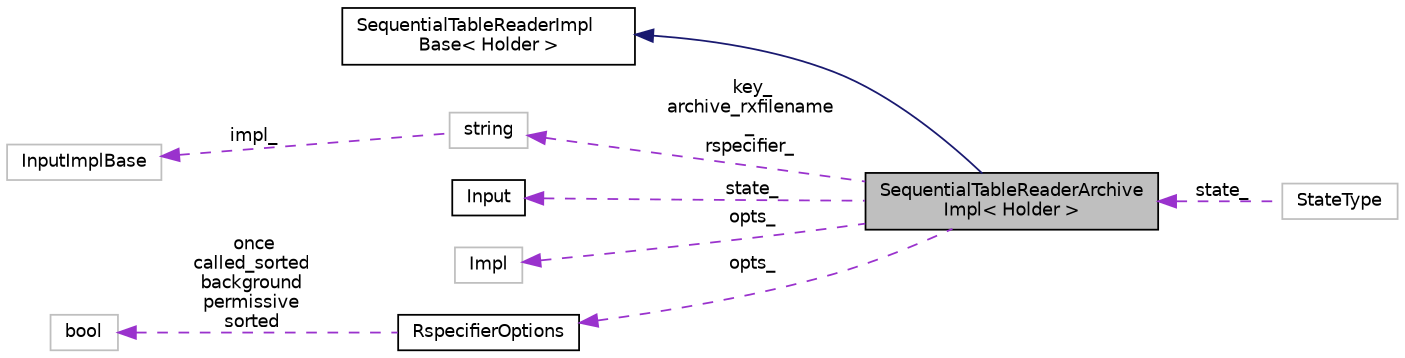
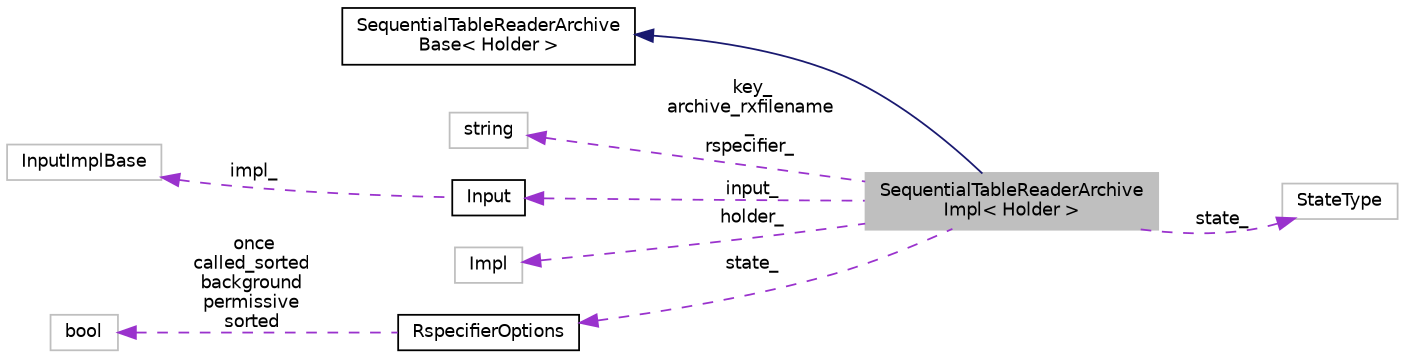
(489, 36) -> (489, 36)
(314, 144) -> (315, 192)
(750, 190) -> (750, 190)
(1012, 201) -> (1012, 201)
(1229, 201) -> (1207, 233)
(750, 218) -> (750, 218)
(750, 264) -> (750, 264)
